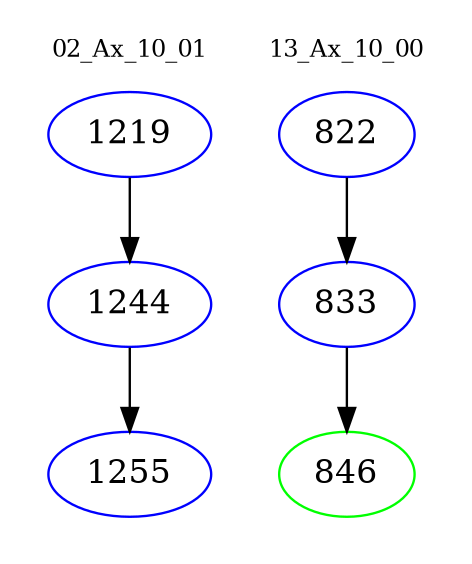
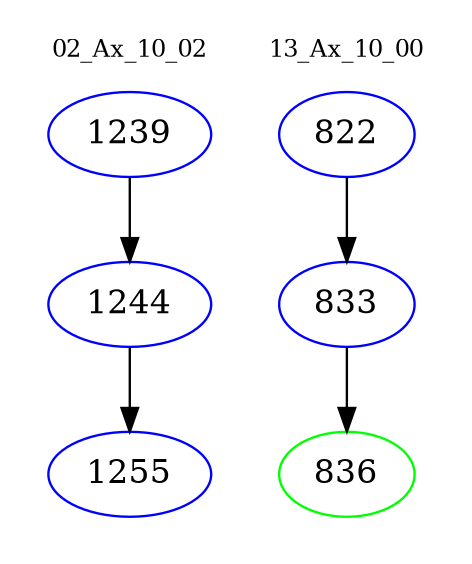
(130, 51) -> (130, 51)
(130, 135) -> (130, 135)
(347, 474) -> (347, 474)
